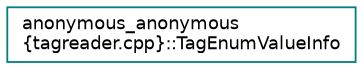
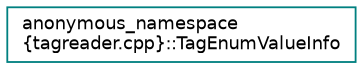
(181, 35) -> (181, 35)
